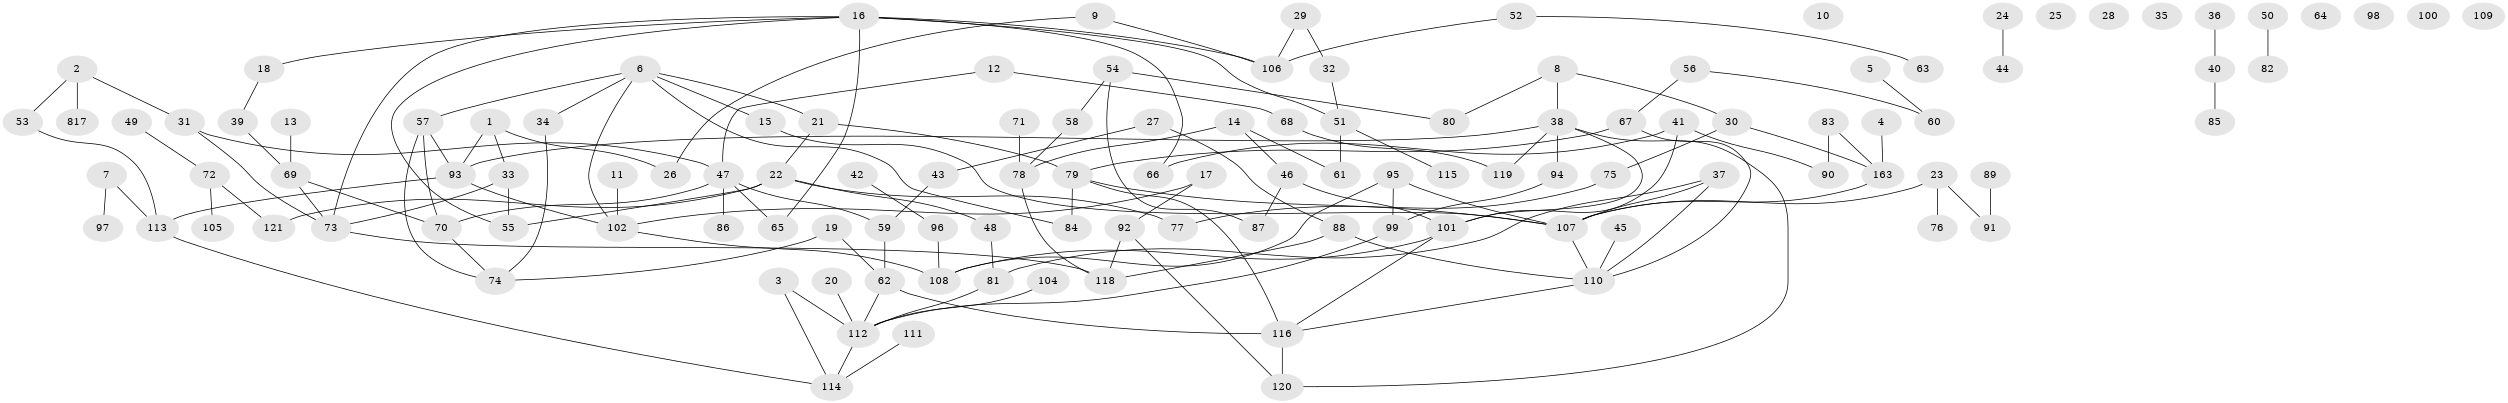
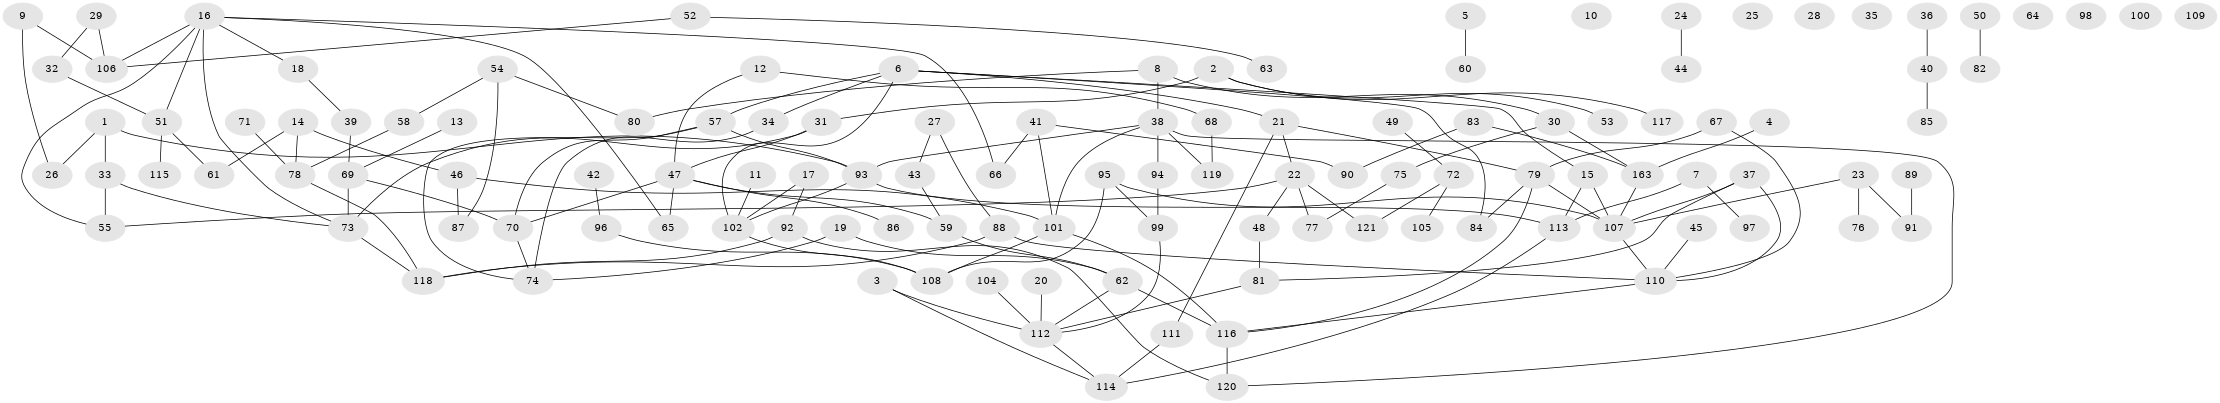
(1690, 69) -> none
(77, 122) -> (1662, 122)
(116, 150) -> (1572, 205)
none -> (1226, 228)
